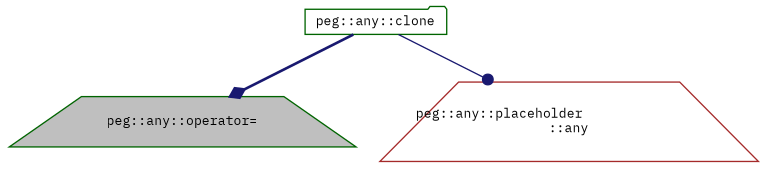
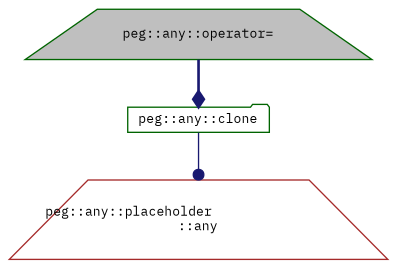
(299, 62) -> (199, 75)
